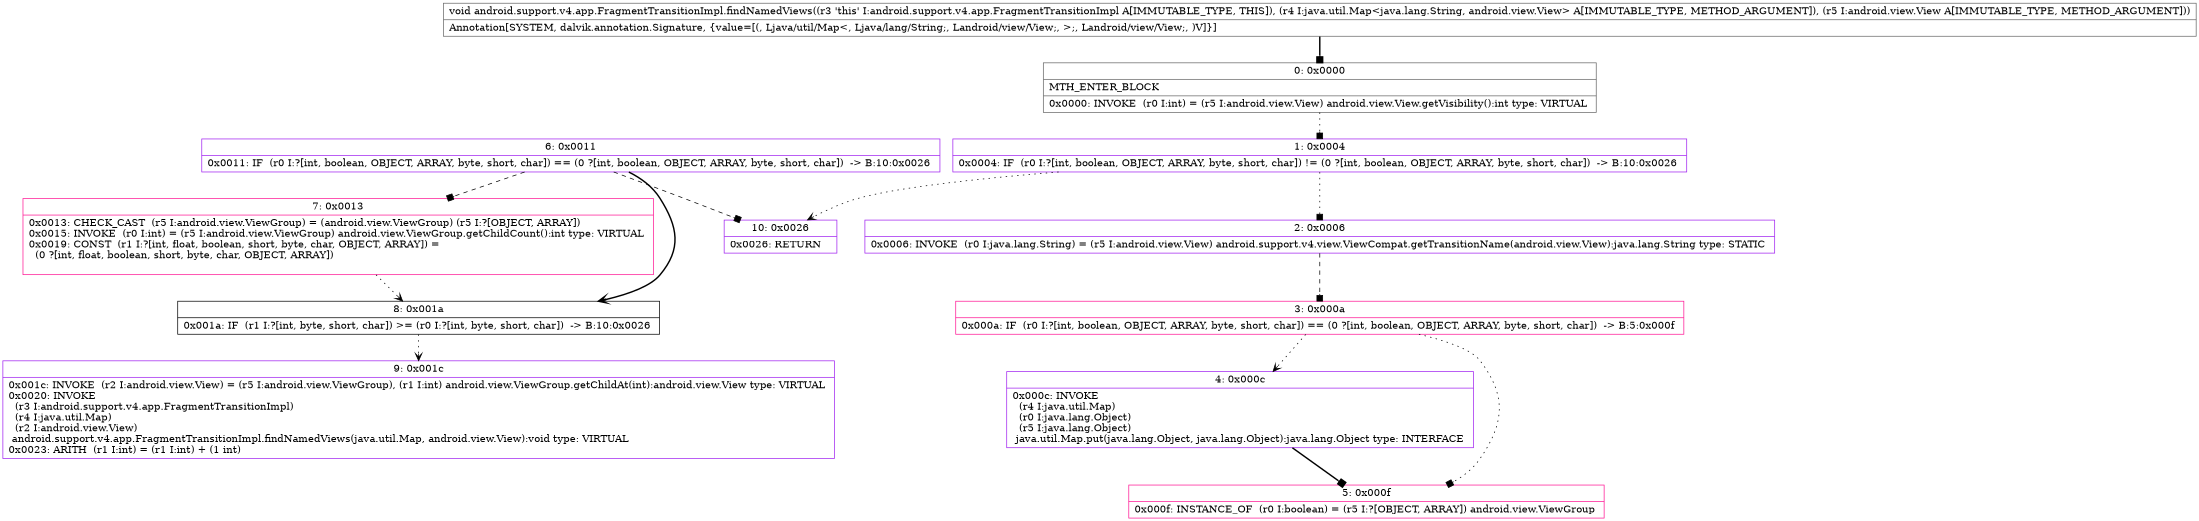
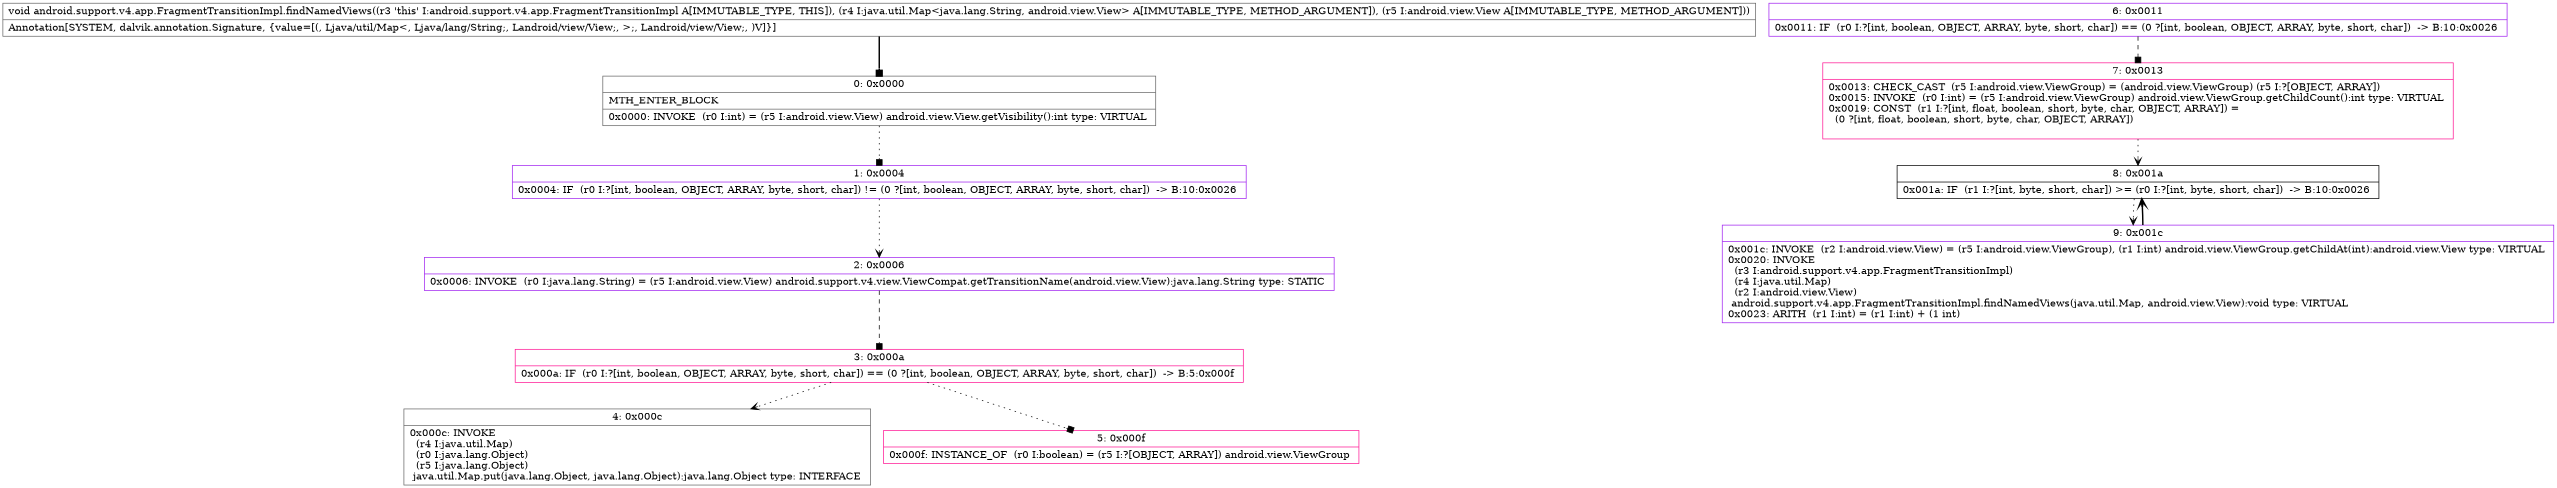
(1320, 192) -> (879, 224)
(781, 237) -> none
(674, 247) -> (2143, 215)
(1240, 410) -> (637, 447)
(1315, 464) -> none
